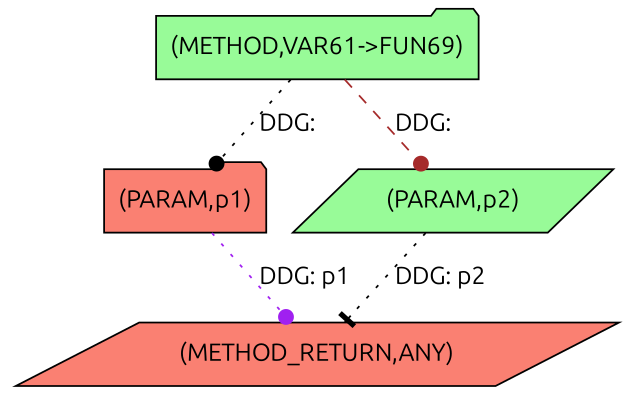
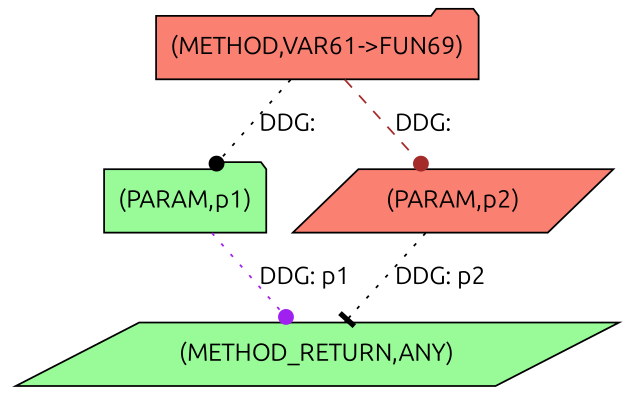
(317, 48) -> (317, 48)
(185, 201) -> (185, 201)
(453, 201) -> (453, 201)
(317, 354) -> (317, 354)
